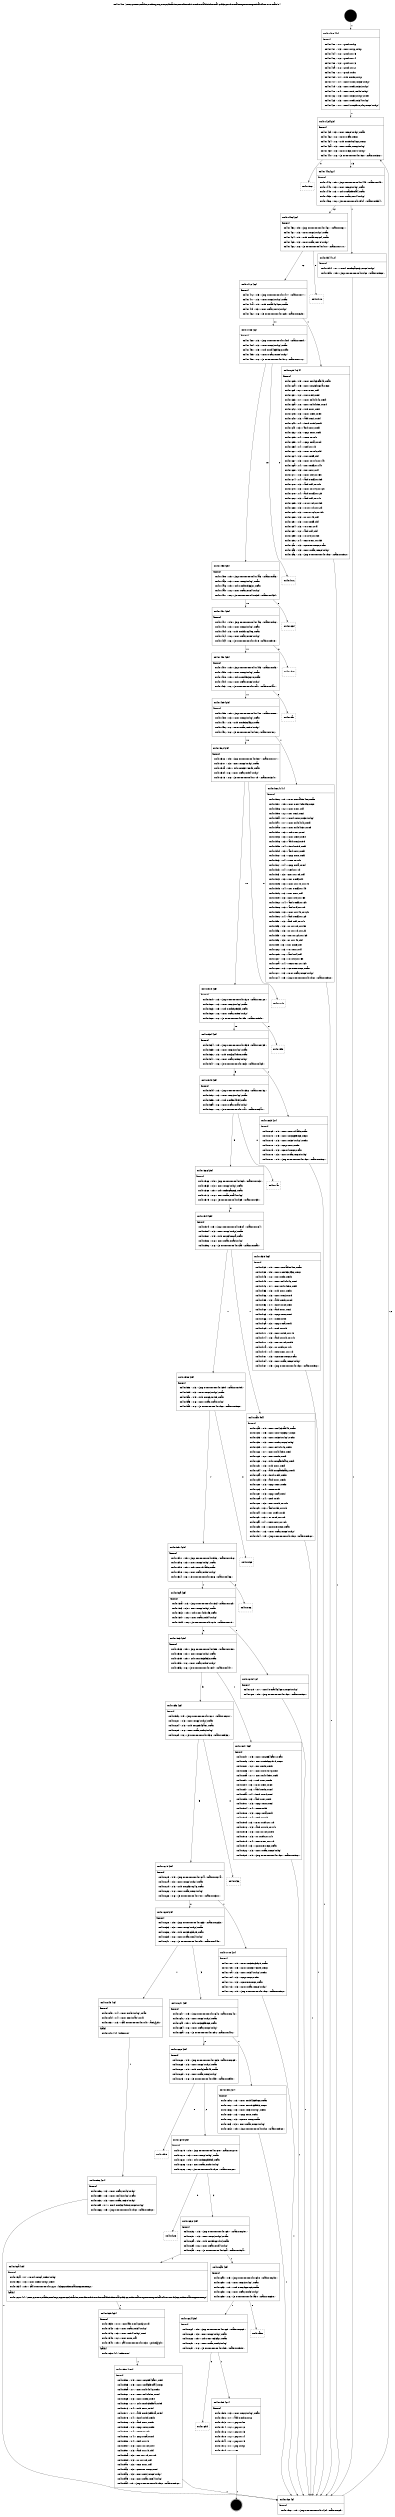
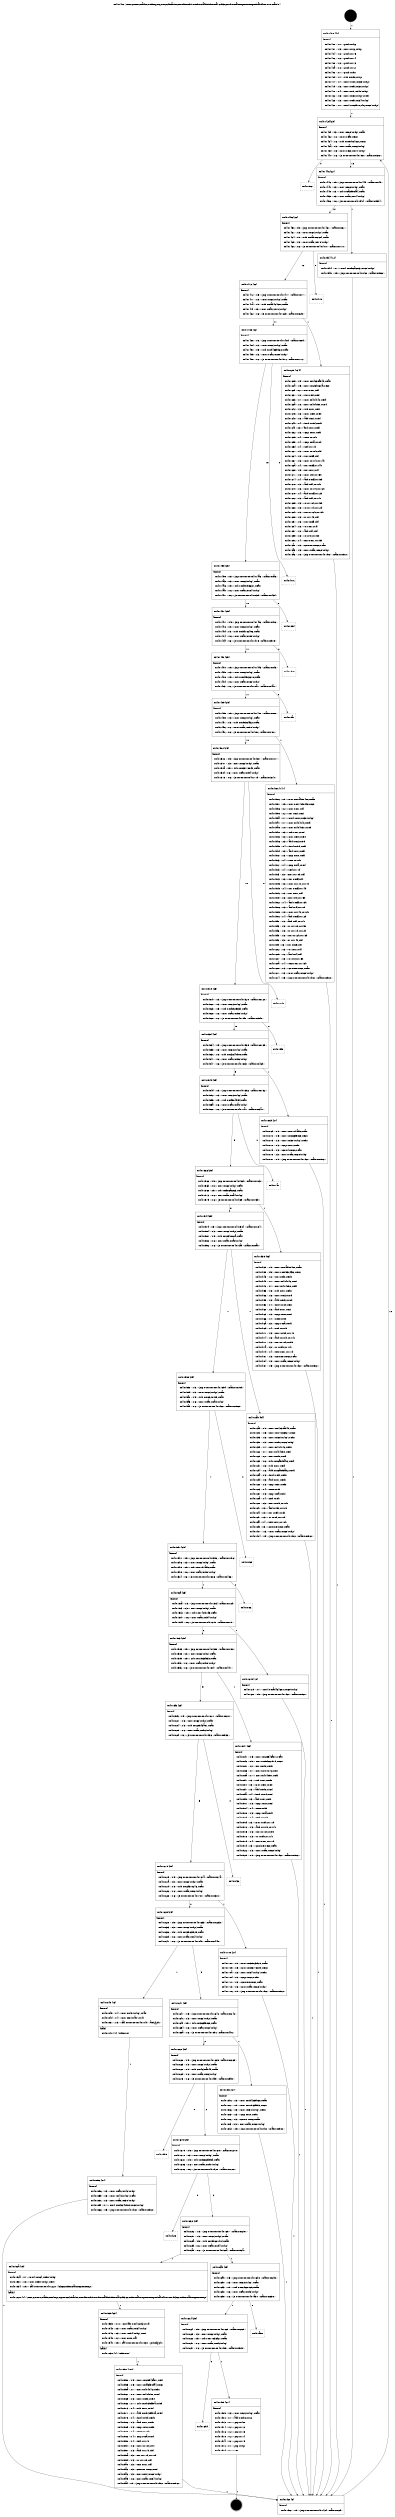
none -> (273, 1226)
